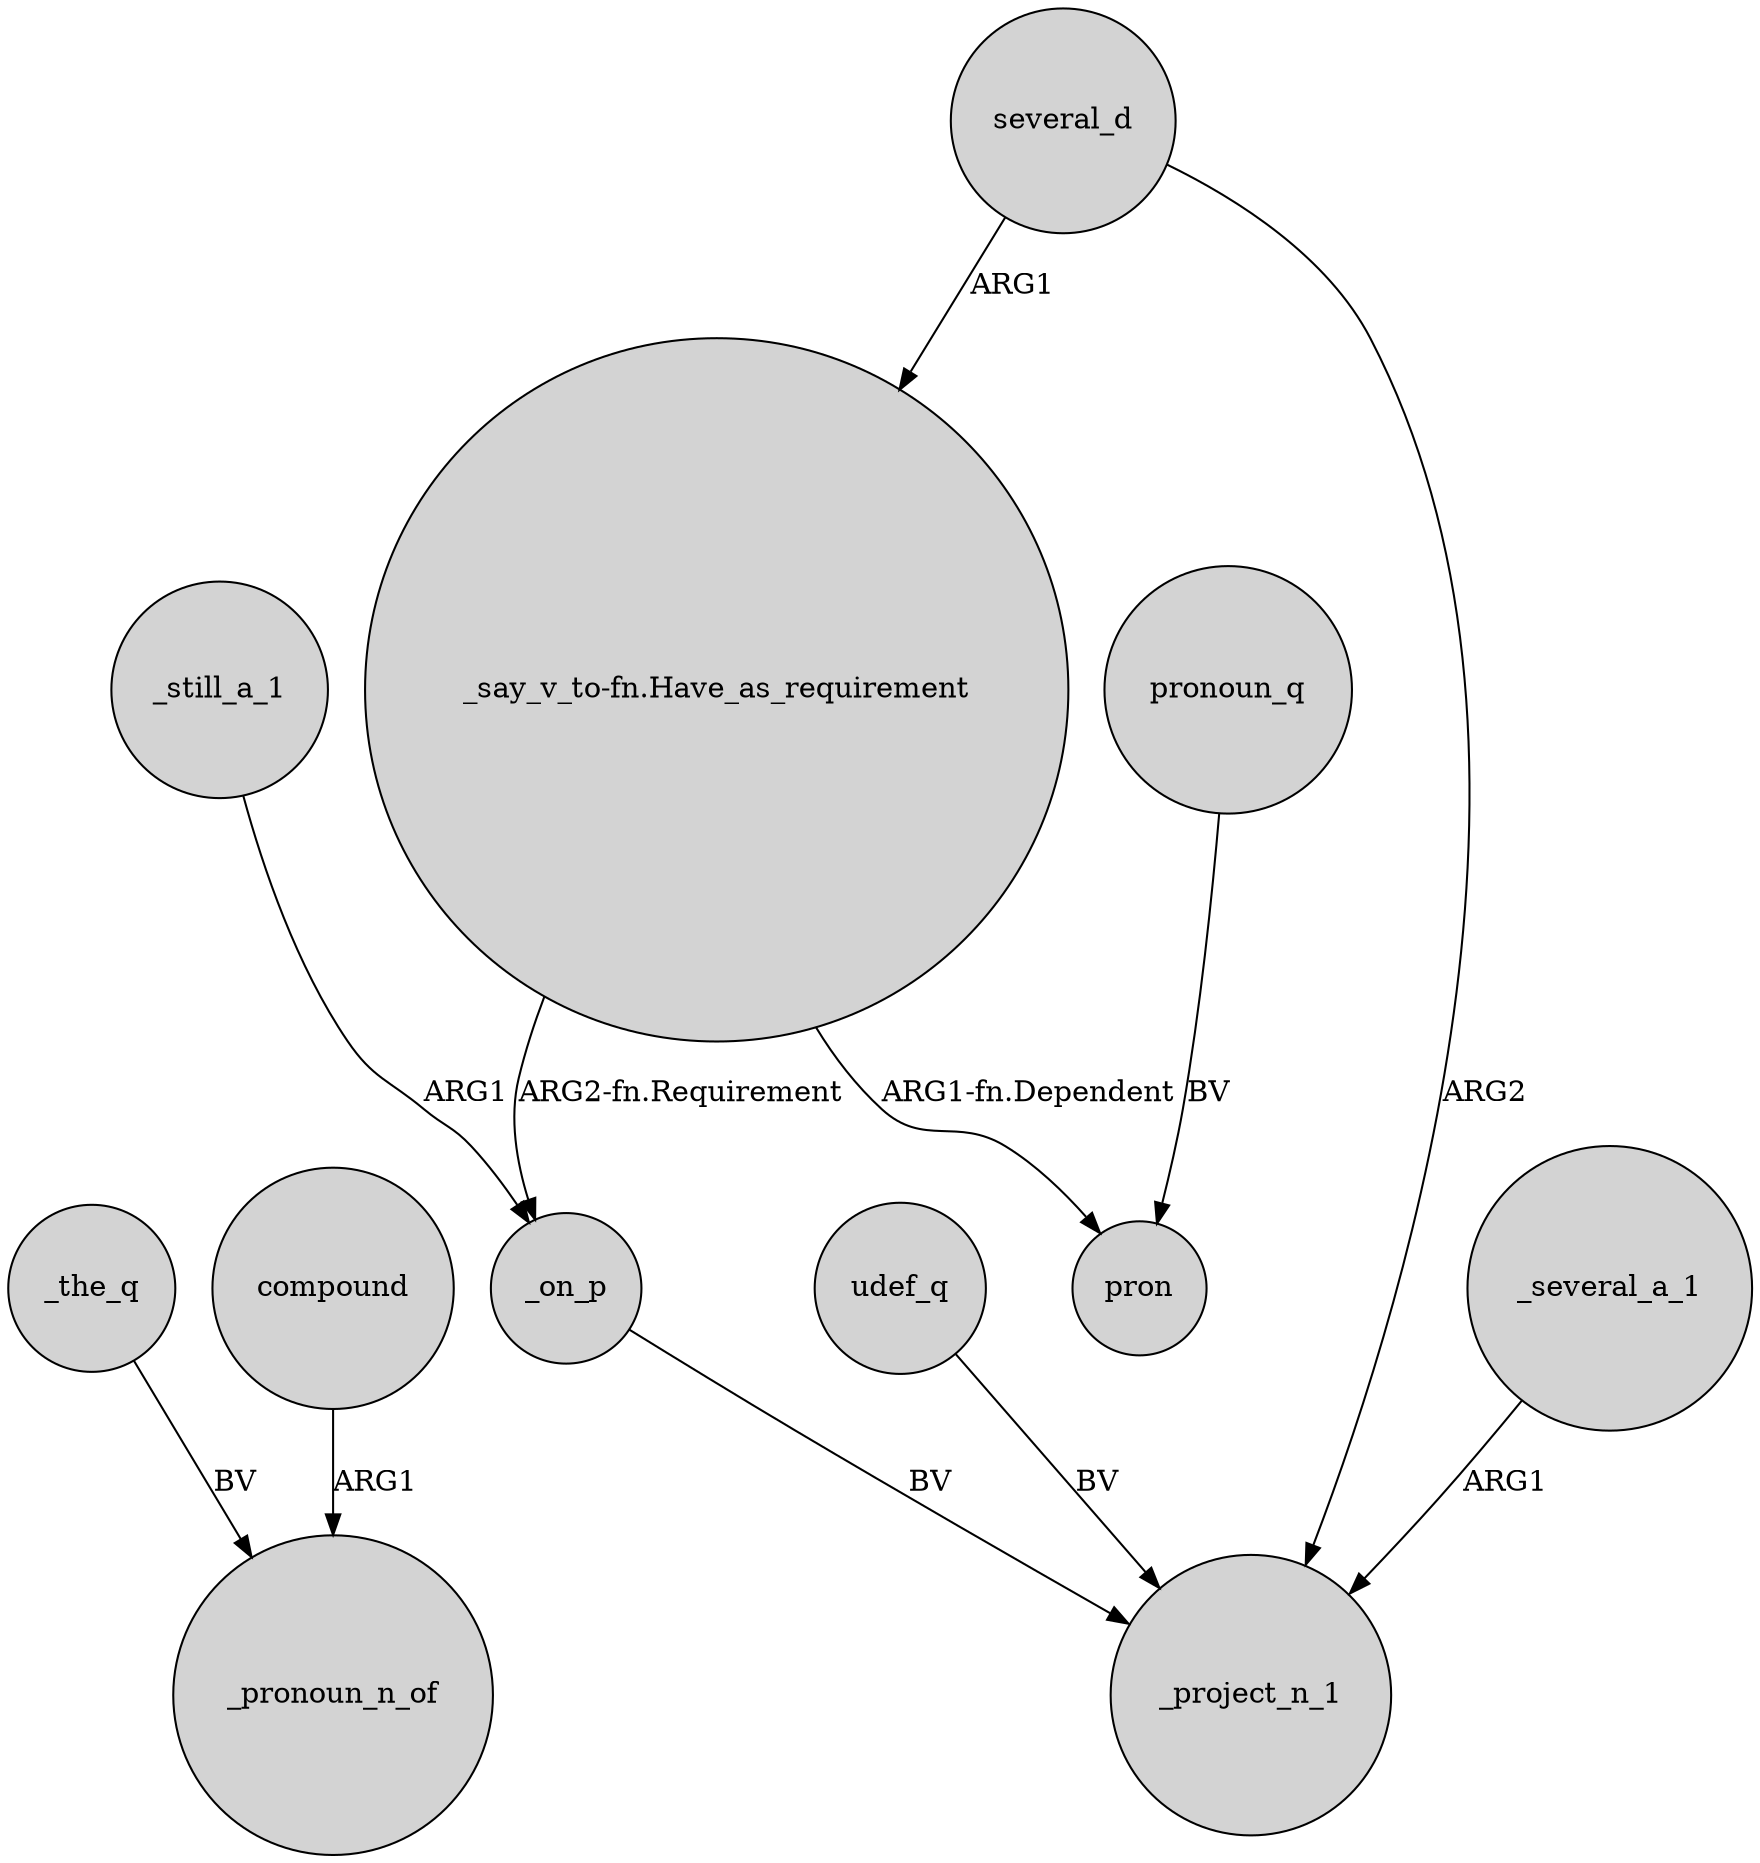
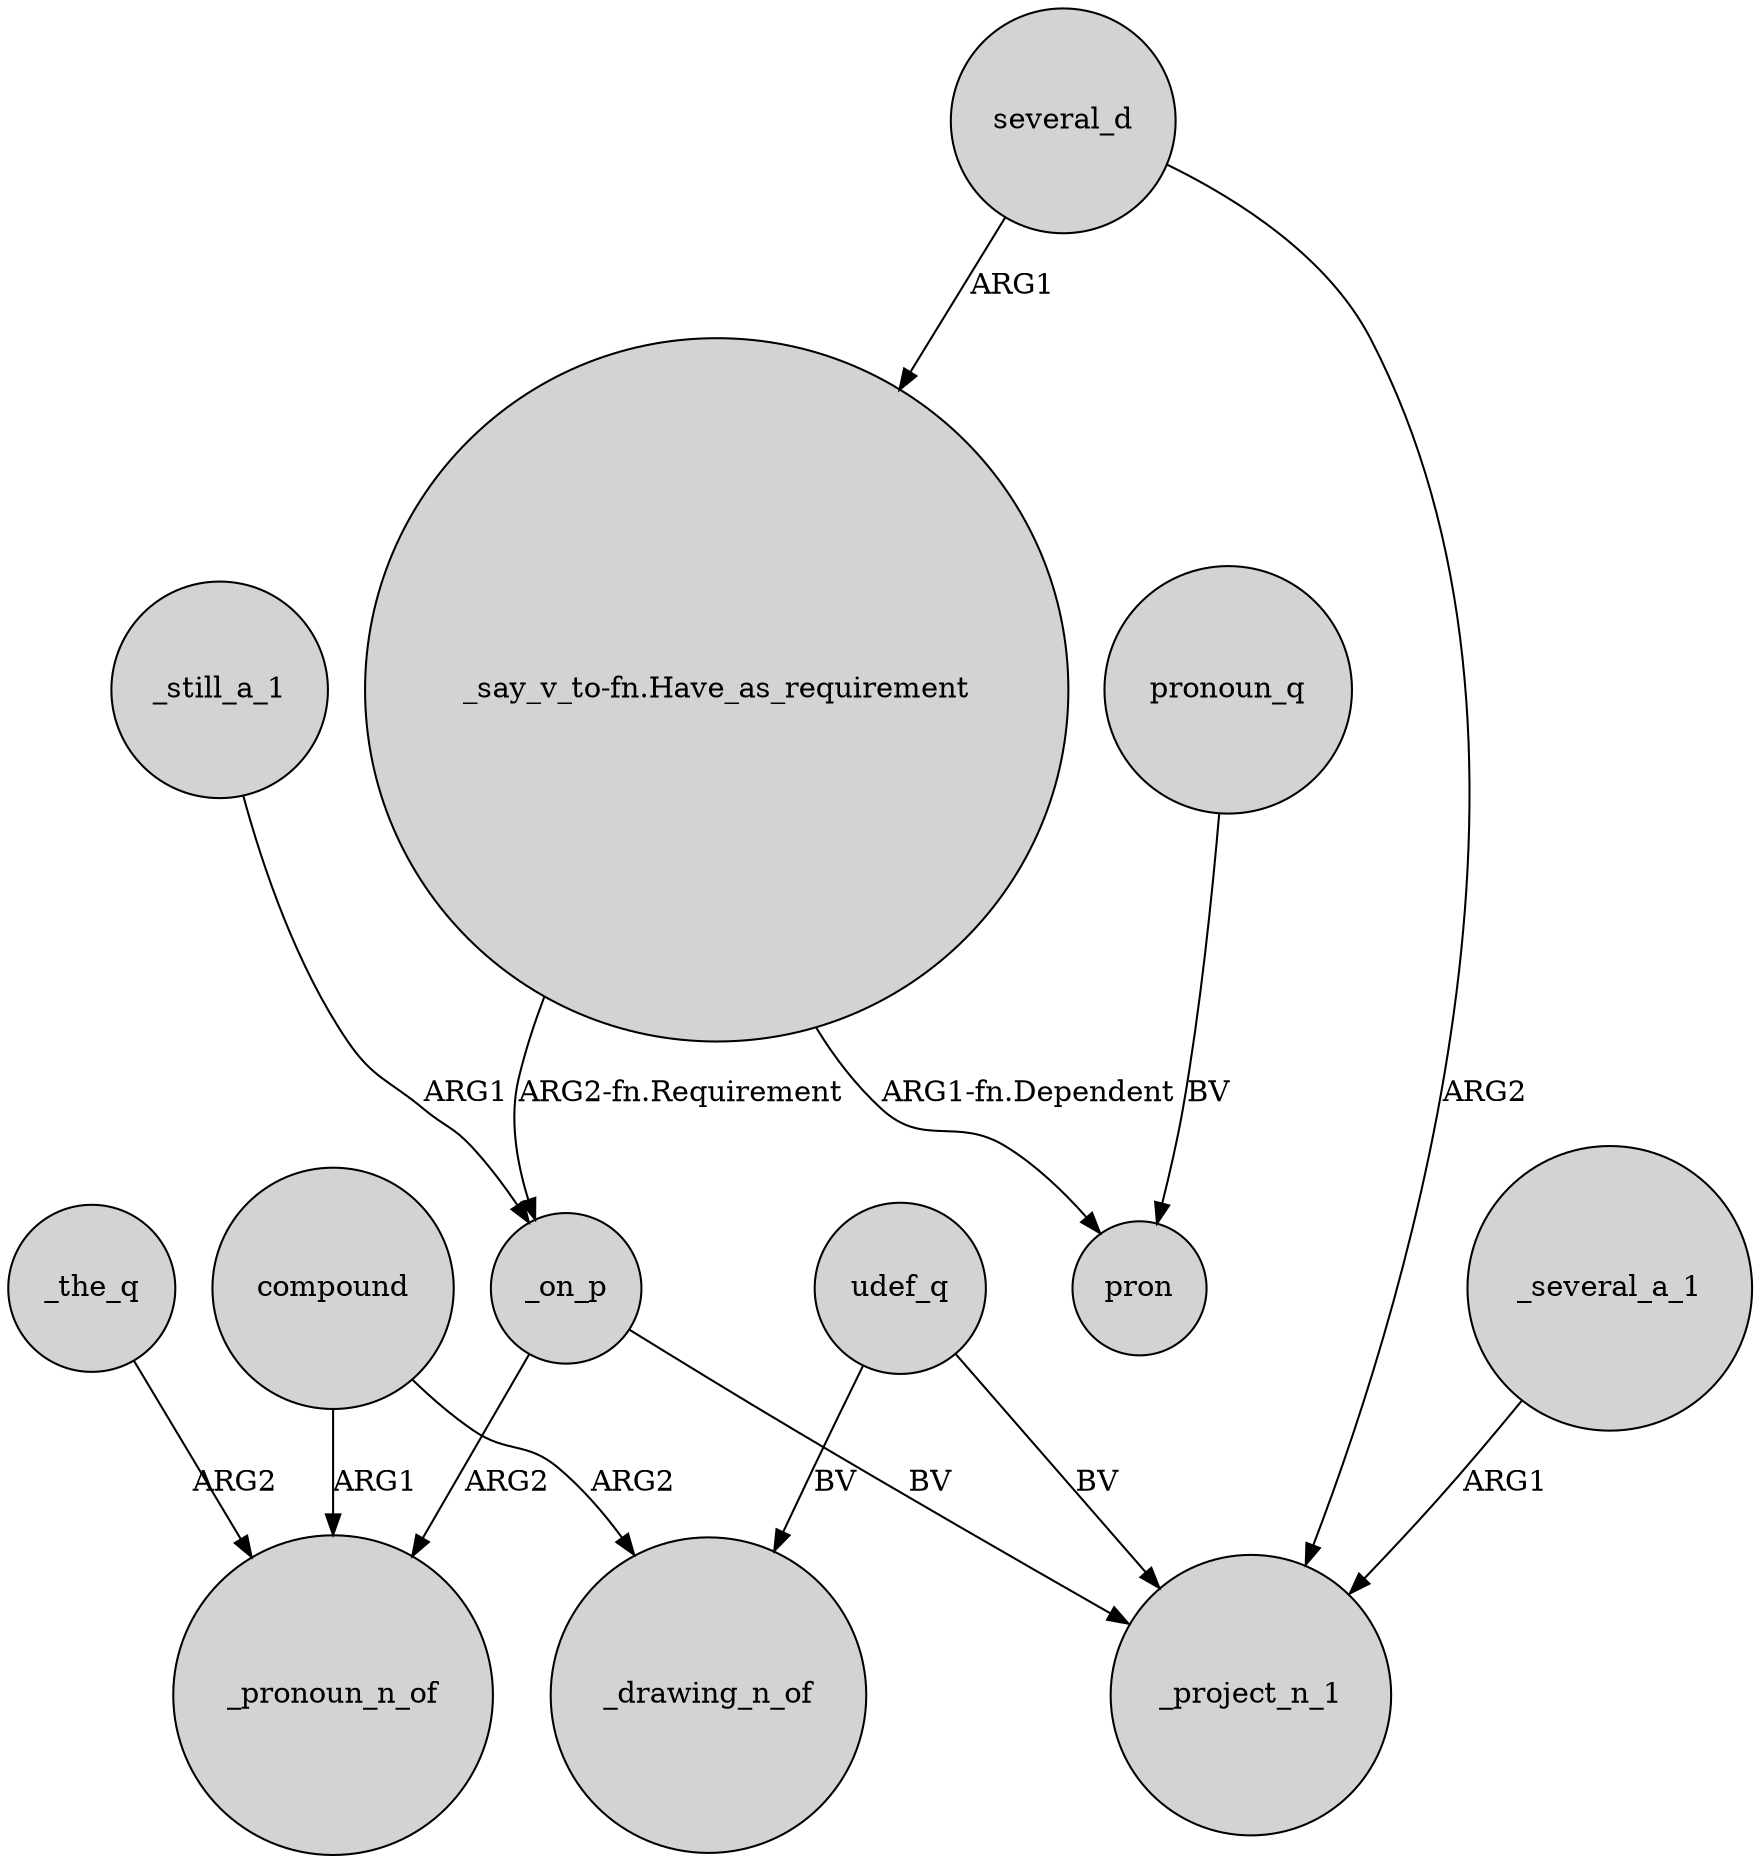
none -> (473, 1451)
(235, 1483) -> (235, 1483)
none -> (708, 1695)
